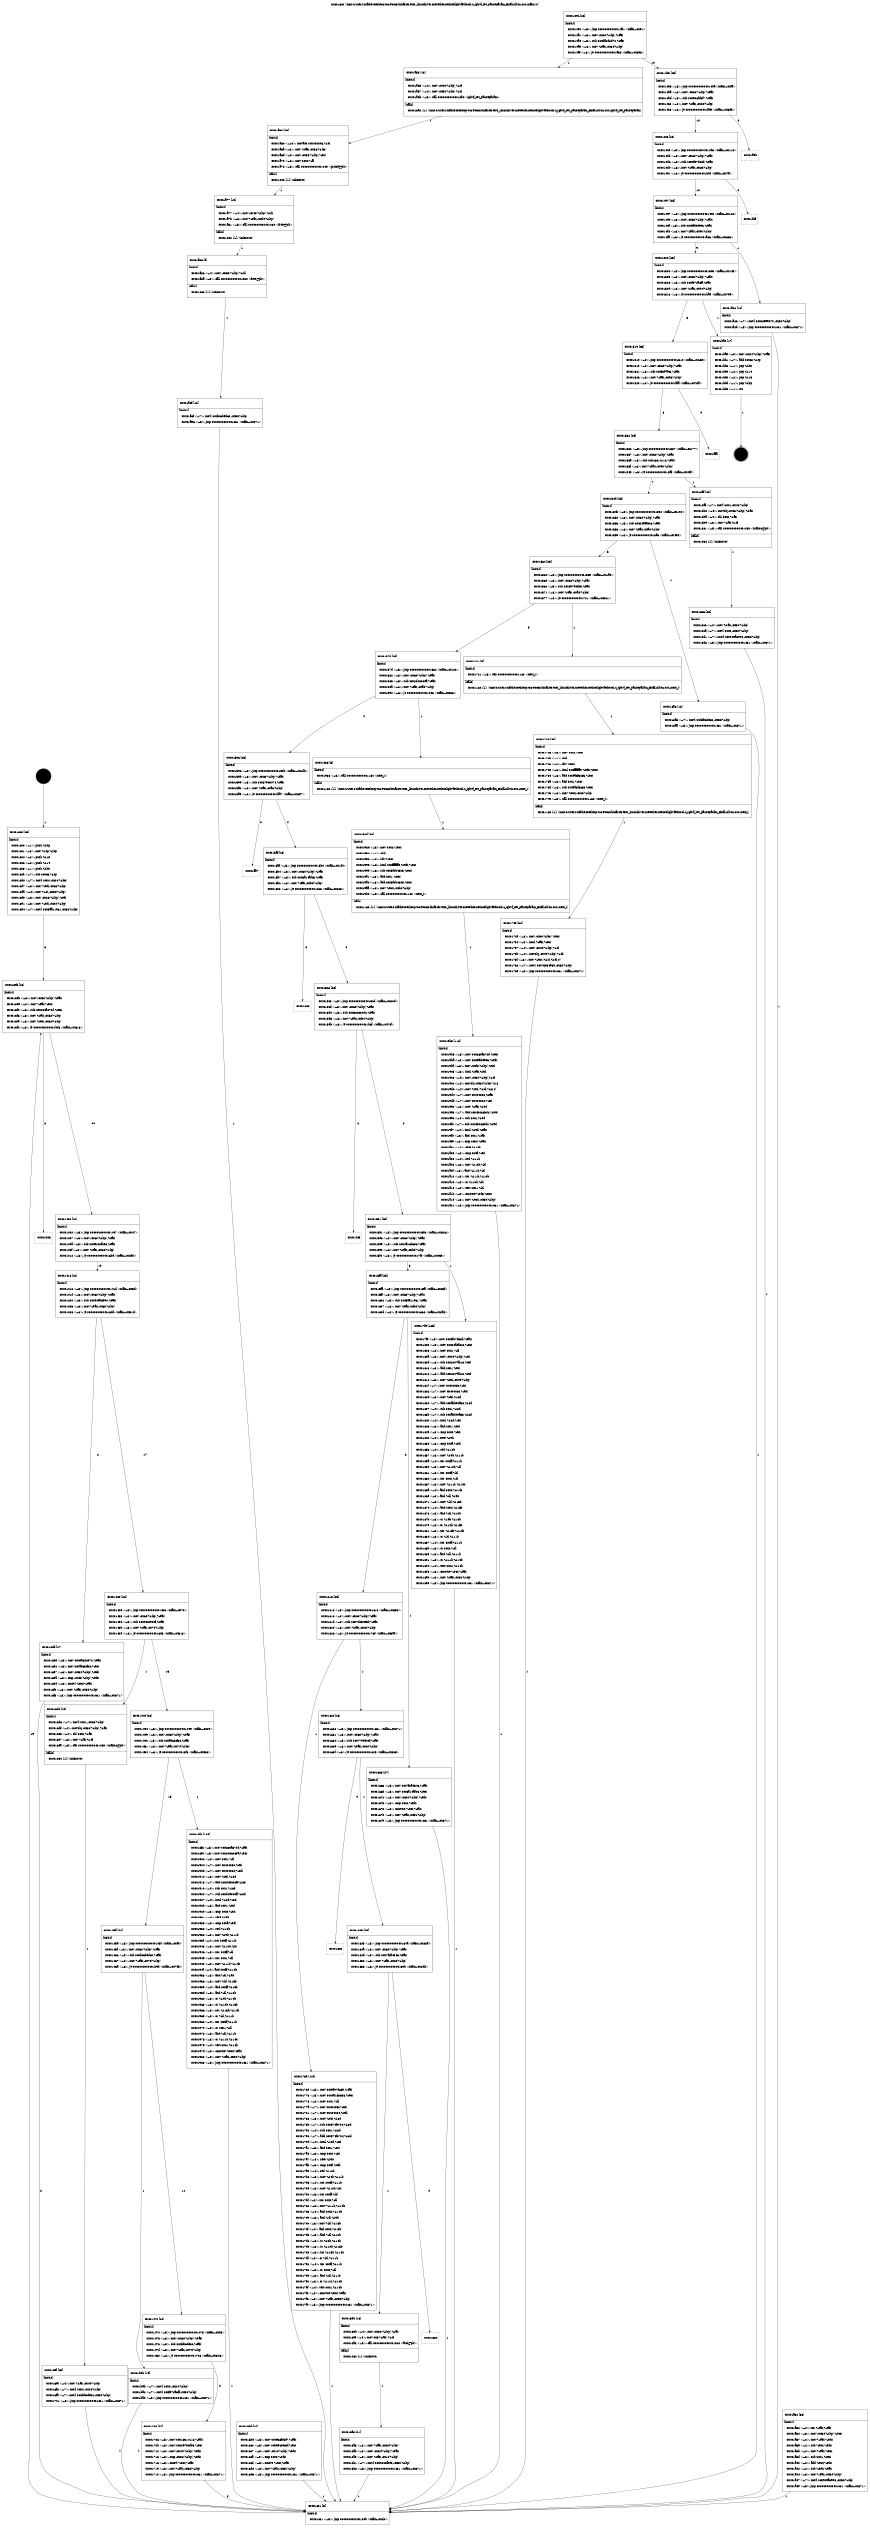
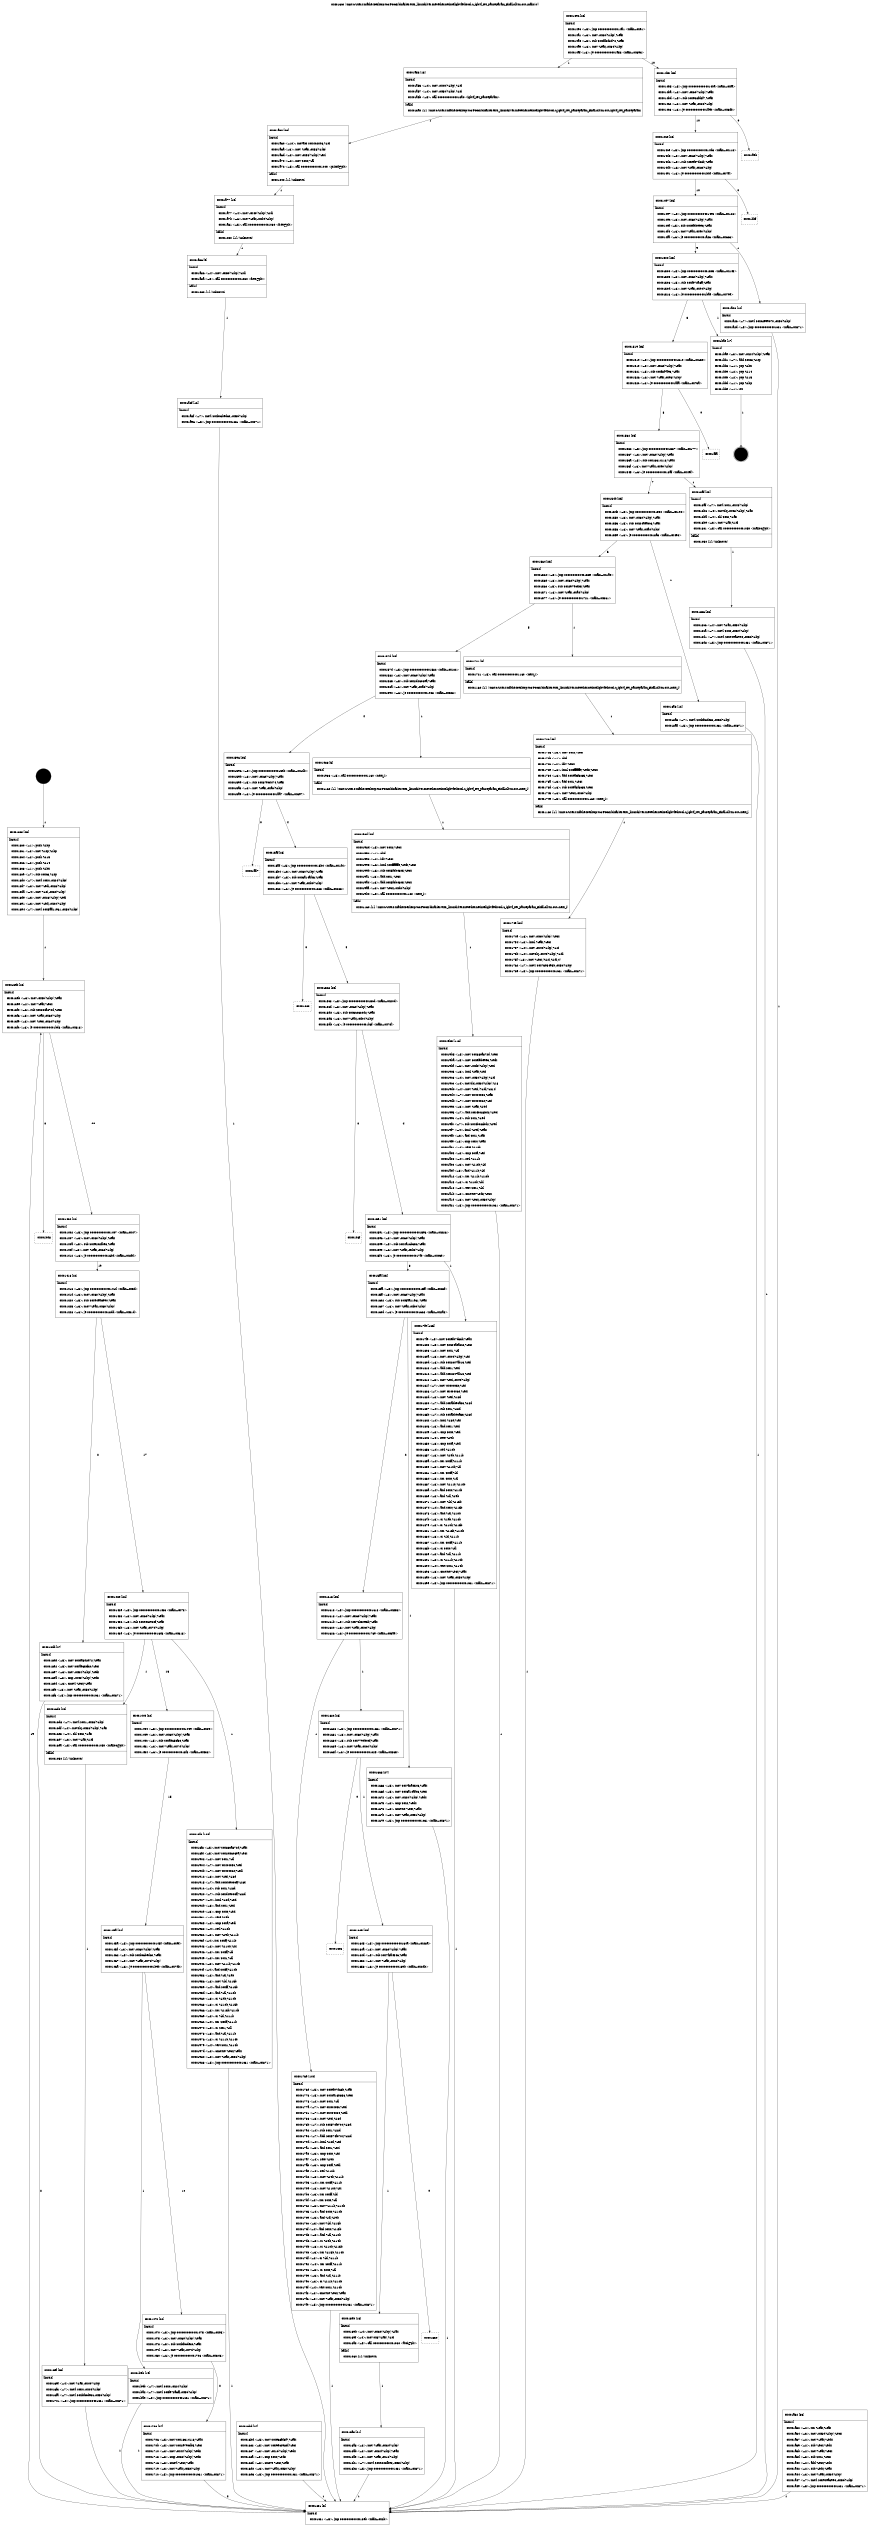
(45, 948) -> (45, 948)
(188, 1793) -> (222, 1726)
